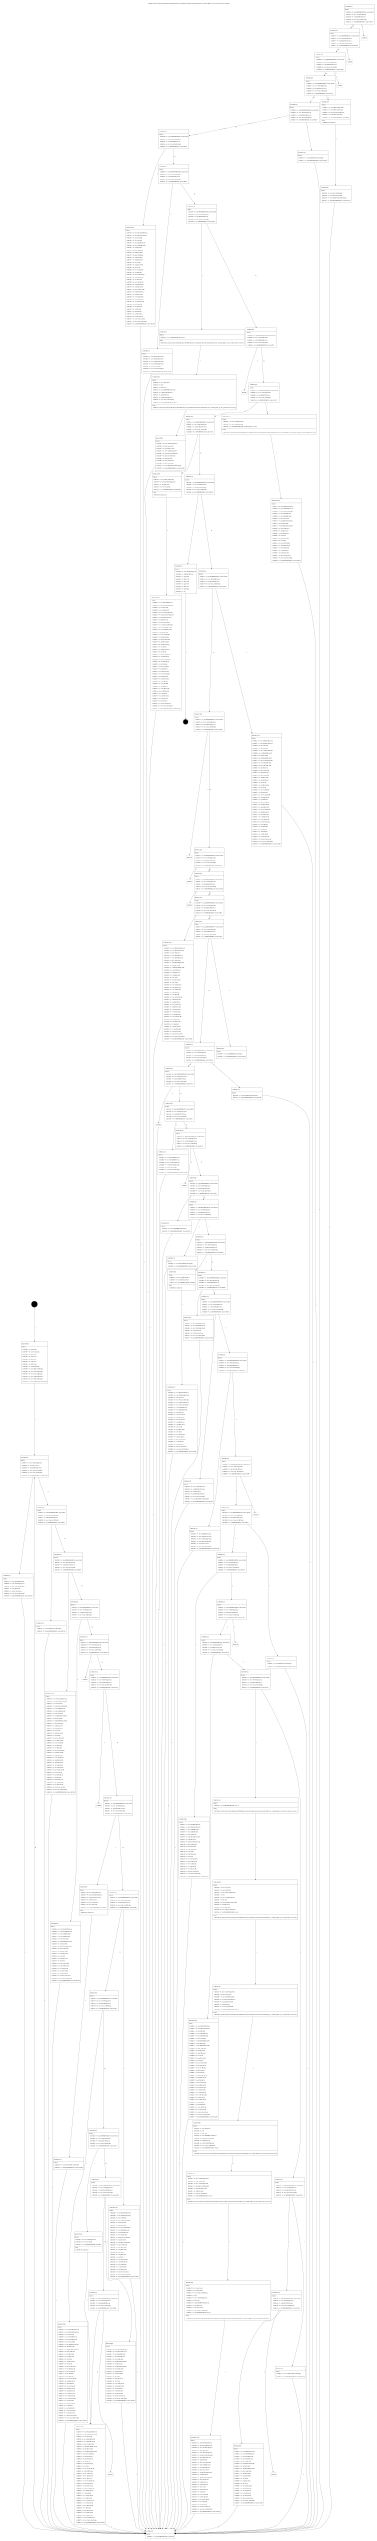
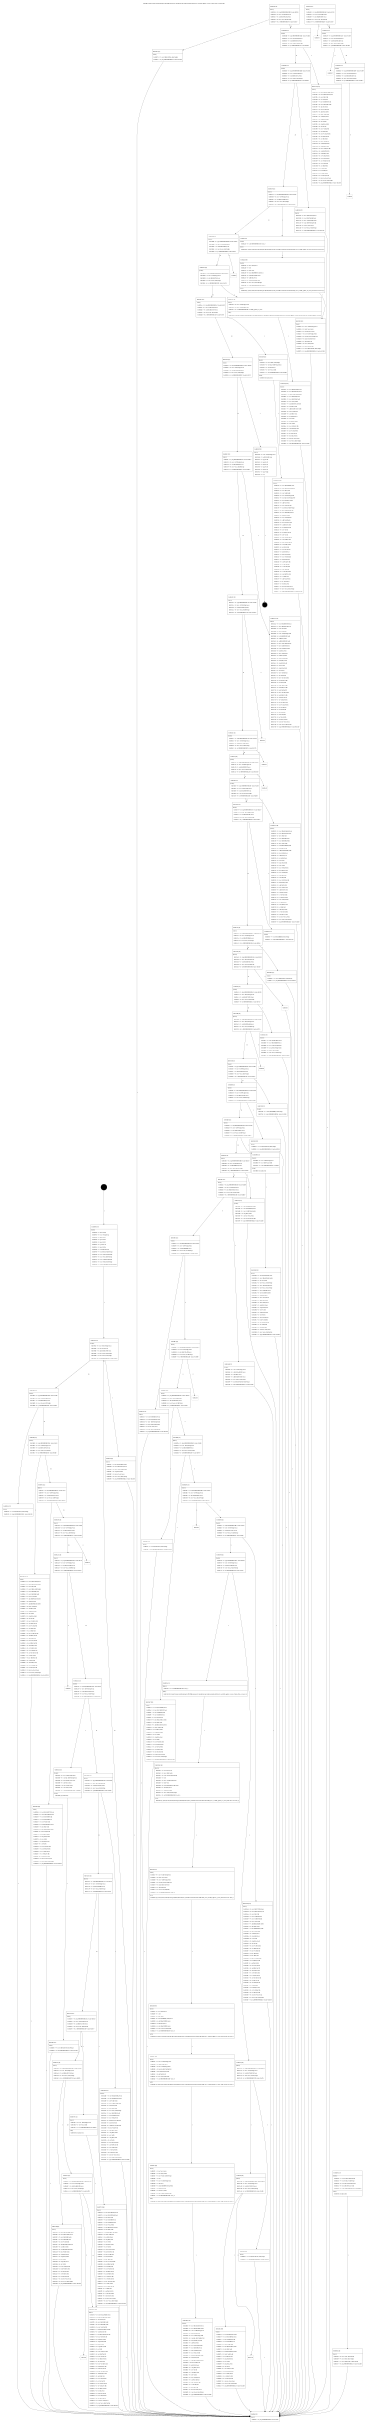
(320, 86) -> none
